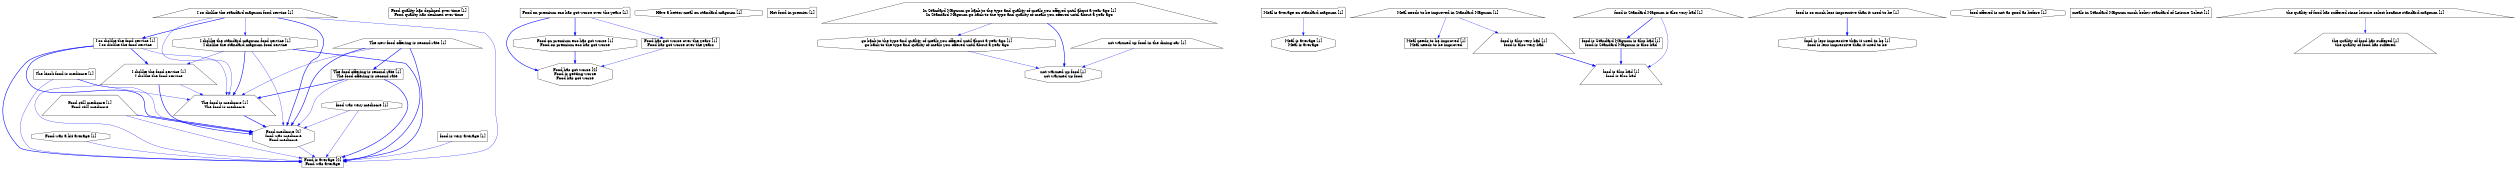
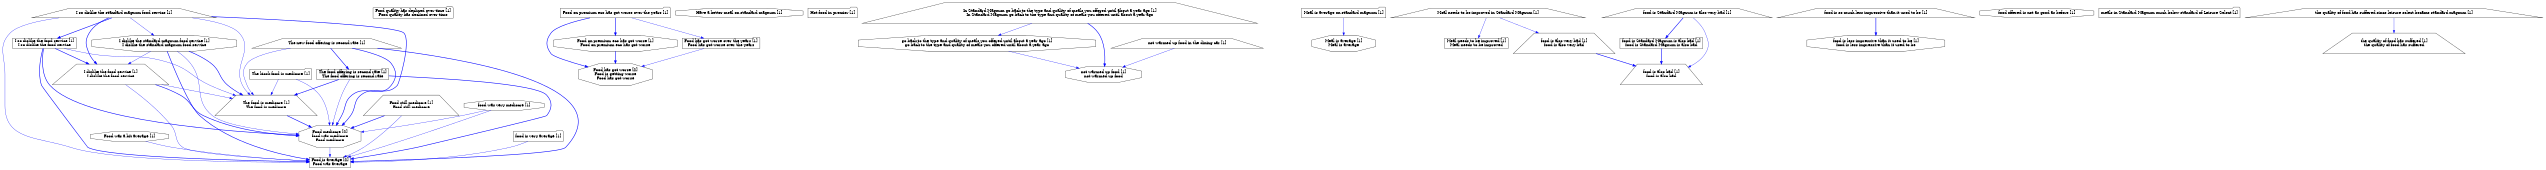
none -> (88, 36)
(34, 149) -> none
